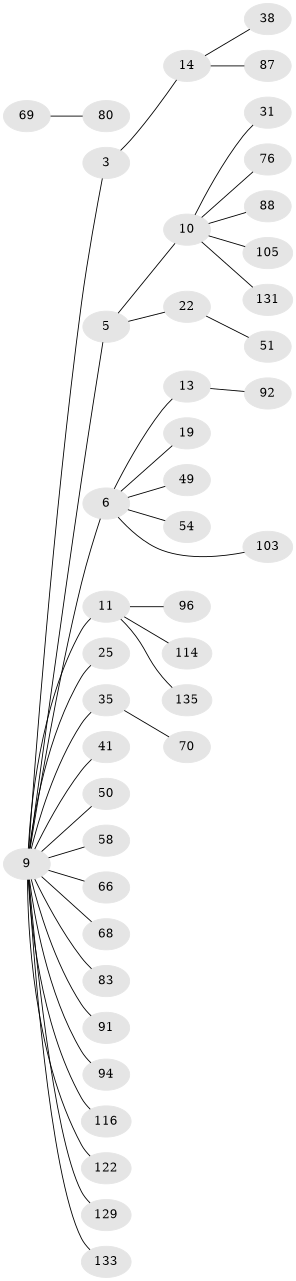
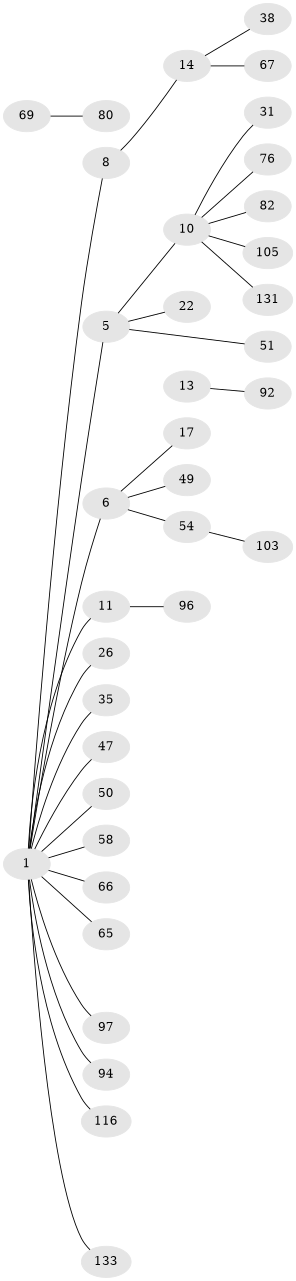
(268, 66) -> (268, 66)
(106, 163) -> (106, 163)
(268, 206) -> (268, 206)
(227, 327) -> (187, 337)
(187, 433) -> (187, 433)
(140, 442) -> none
(176, 554) -> (227, 537)
(106, 653) -> (106, 653)
(187, 653) -> none
(187, 700) -> none
(106, 747) -> (106, 747)
(187, 747) -> none
(27, 864) -> (27, 864)
(106, 934) -> (106, 934)
(106, 981) -> none
(106, 1028) -> (106, 1028)
(106, 1168) -> none
(106, 1215) -> none
